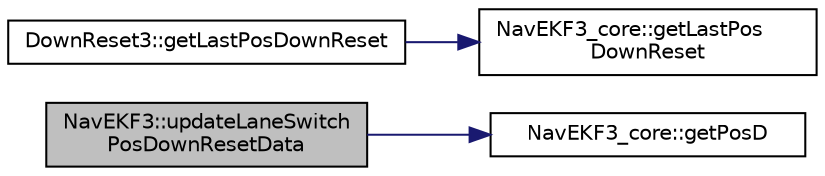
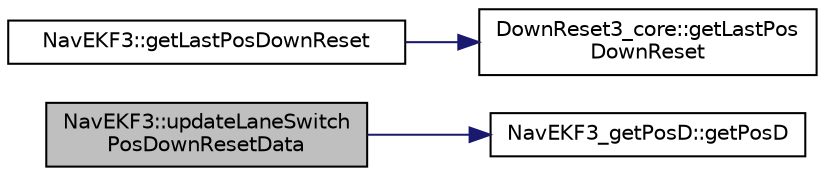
(207, 42) -> (207, 42)
(648, 42) -> (648, 42)
(648, 135) -> (648, 135)
